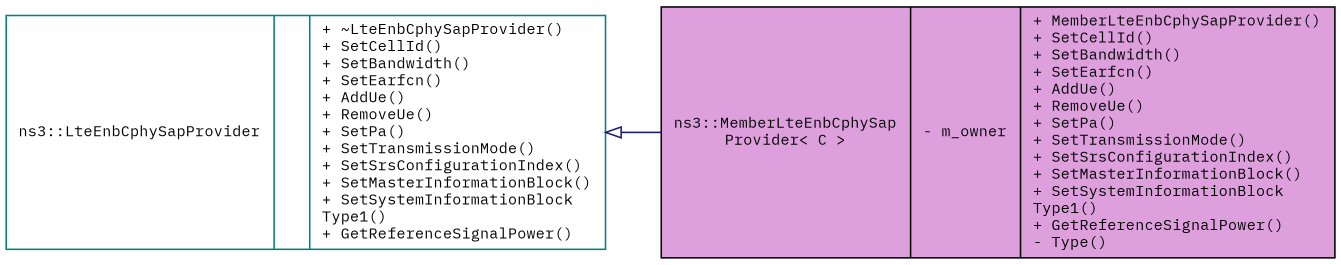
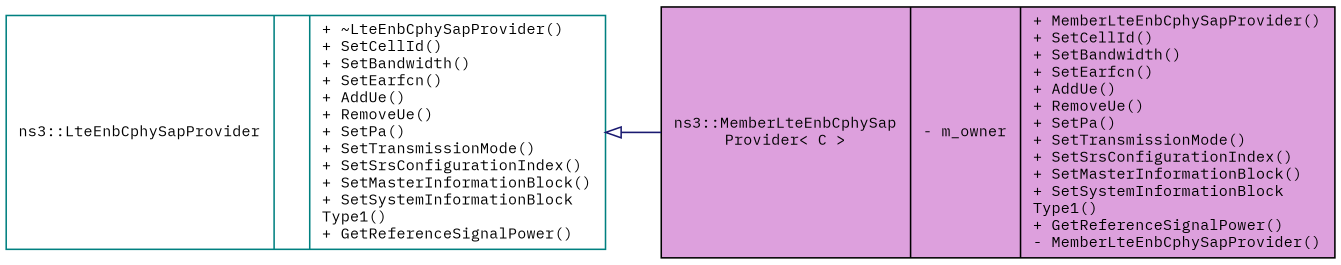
(1071, 242) -> (1178, 242)
